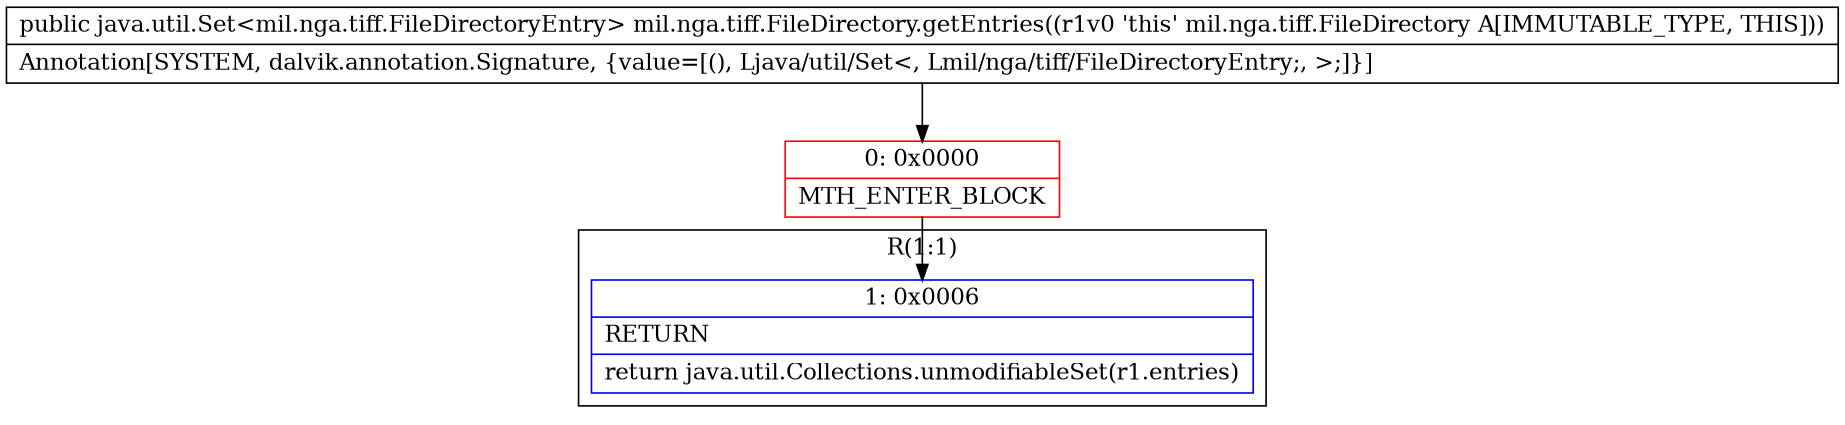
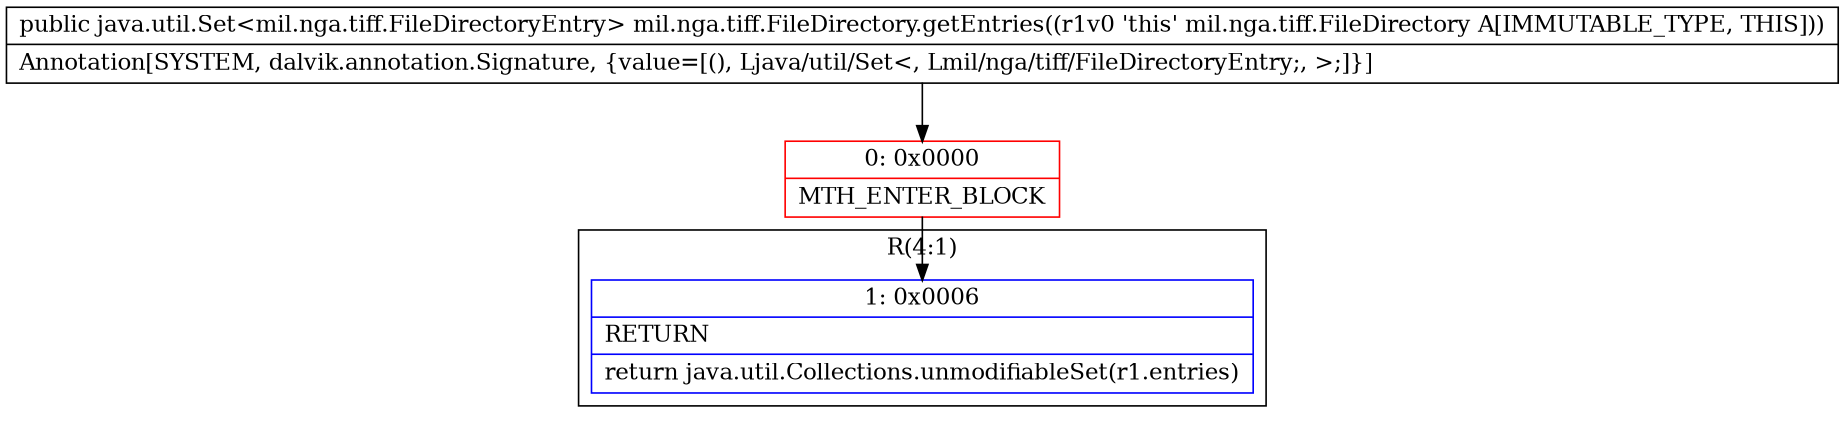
(922, 249) -> (922, 249)
